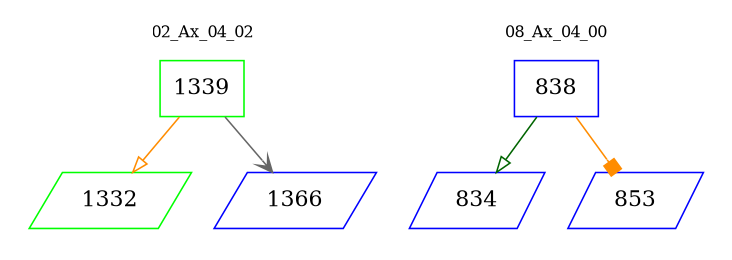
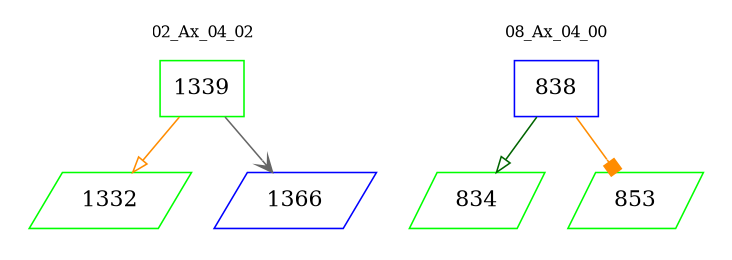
(477, 200) -> (477, 200)
(636, 200) -> (636, 200)
